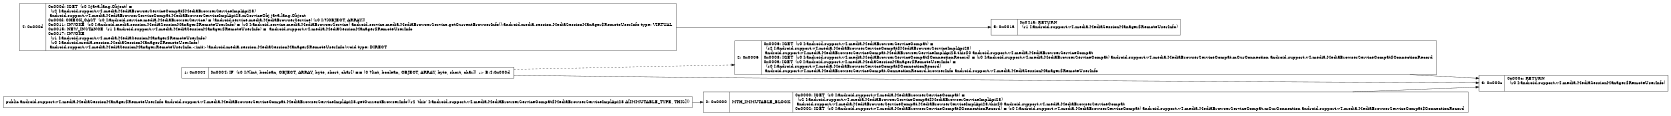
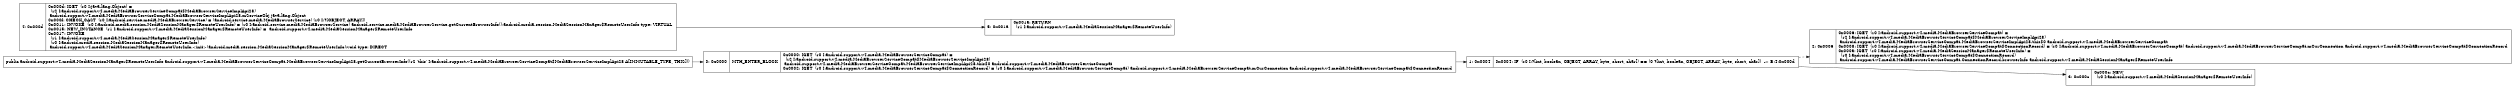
(1040, 23) -> (1034, 23)
(1443, 76) -> none
(1527, 79) -> (2110, 73)
(1414, 90) -> (1460, 62)
(761, 102) -> (755, 62)
